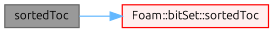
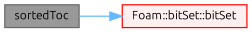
(195, 16) -> (185, 16)
